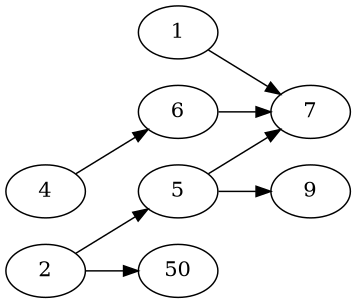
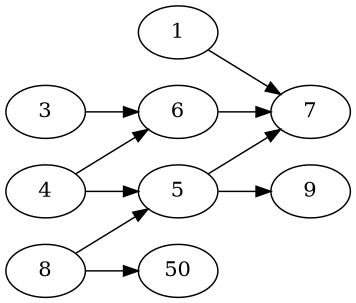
none -> (46, 112)
none -> (105, 191)
(46, 271) -> (46, 271)
